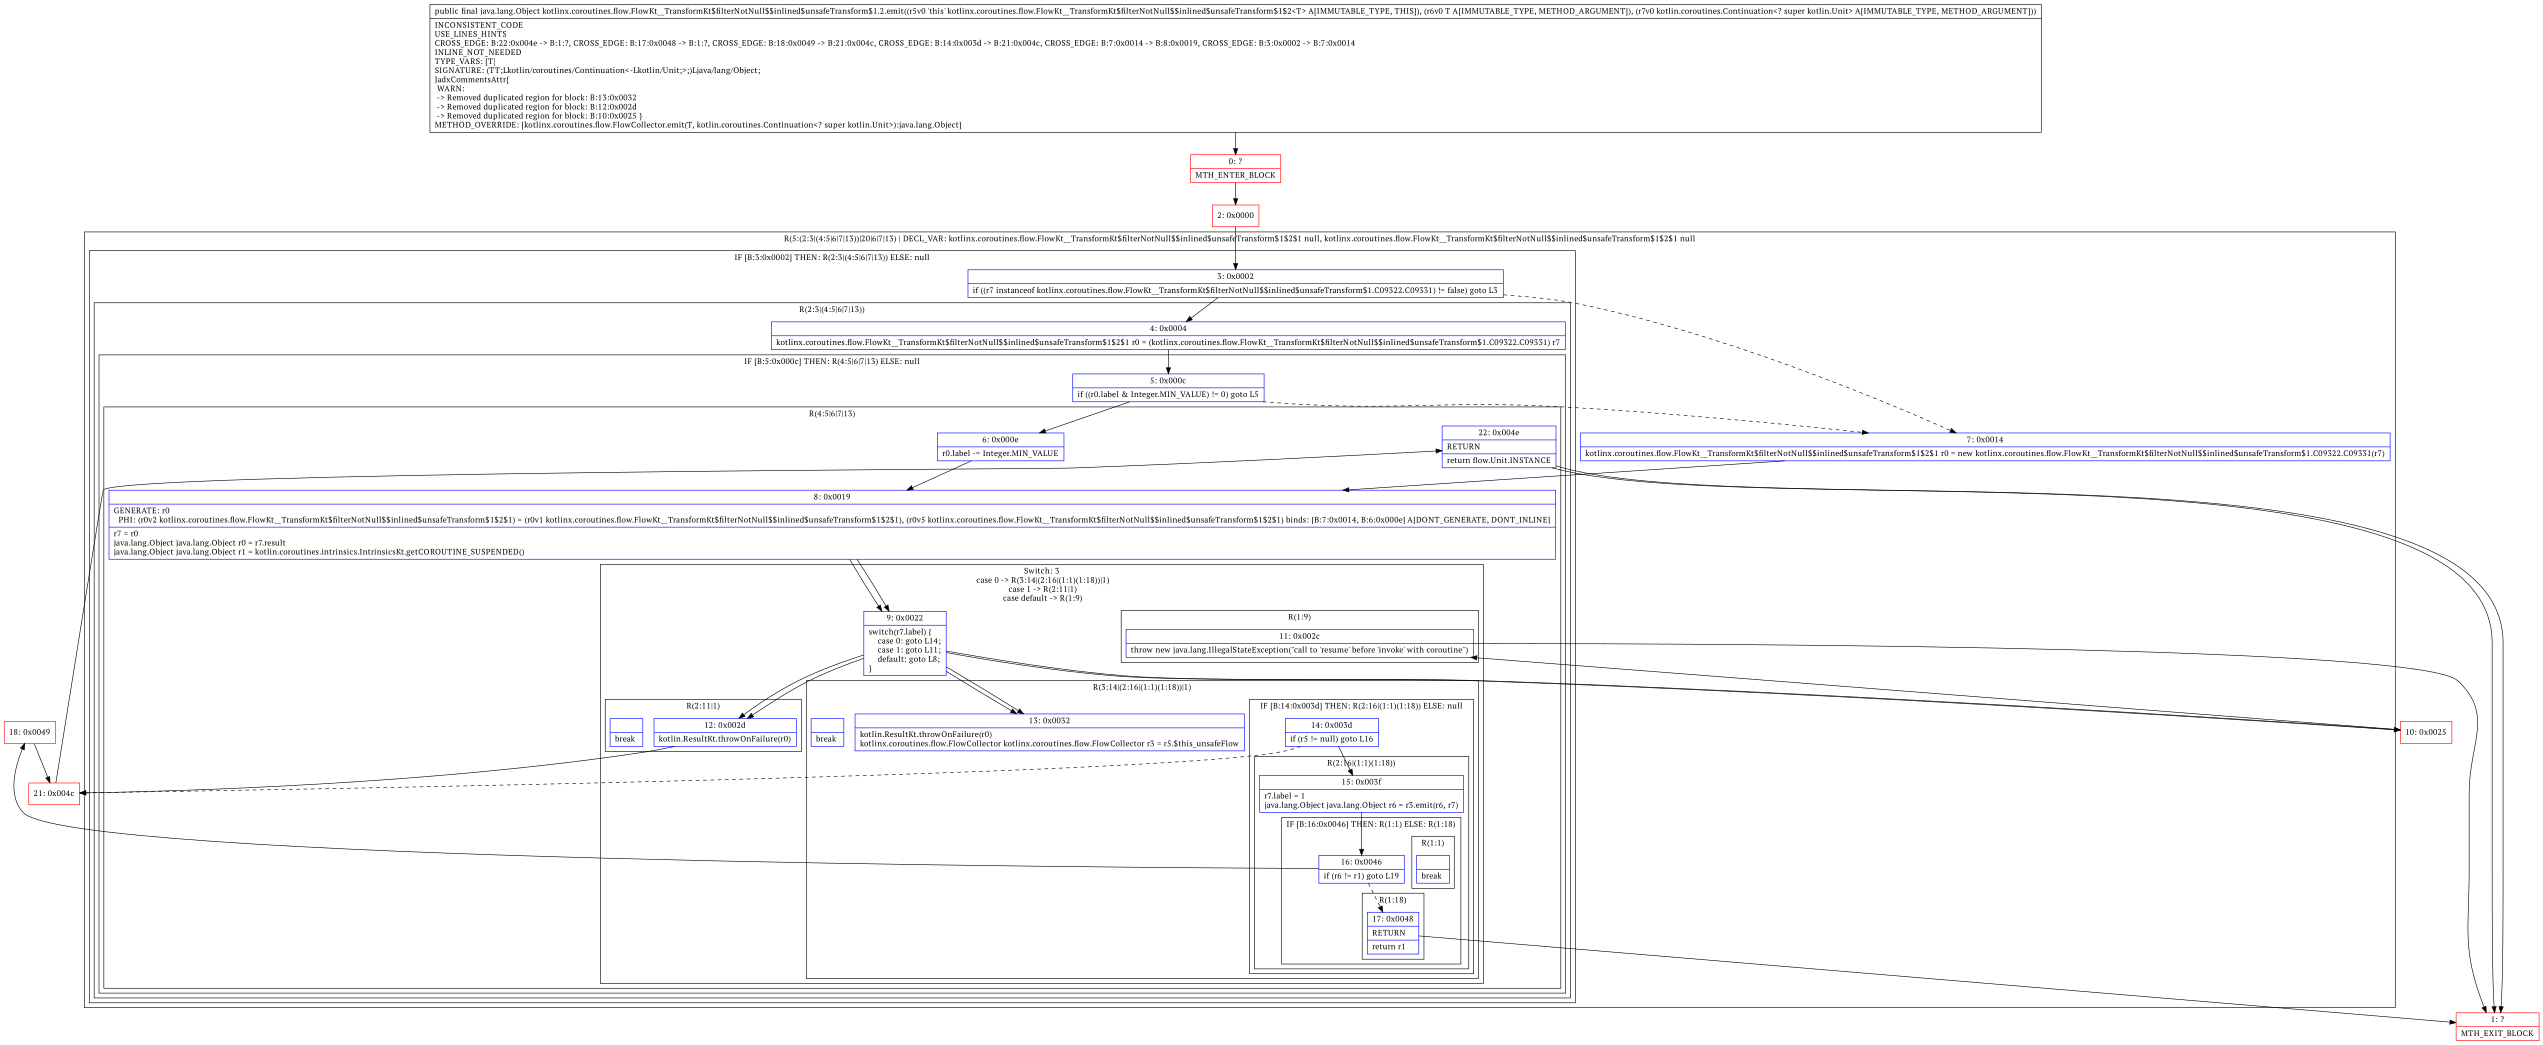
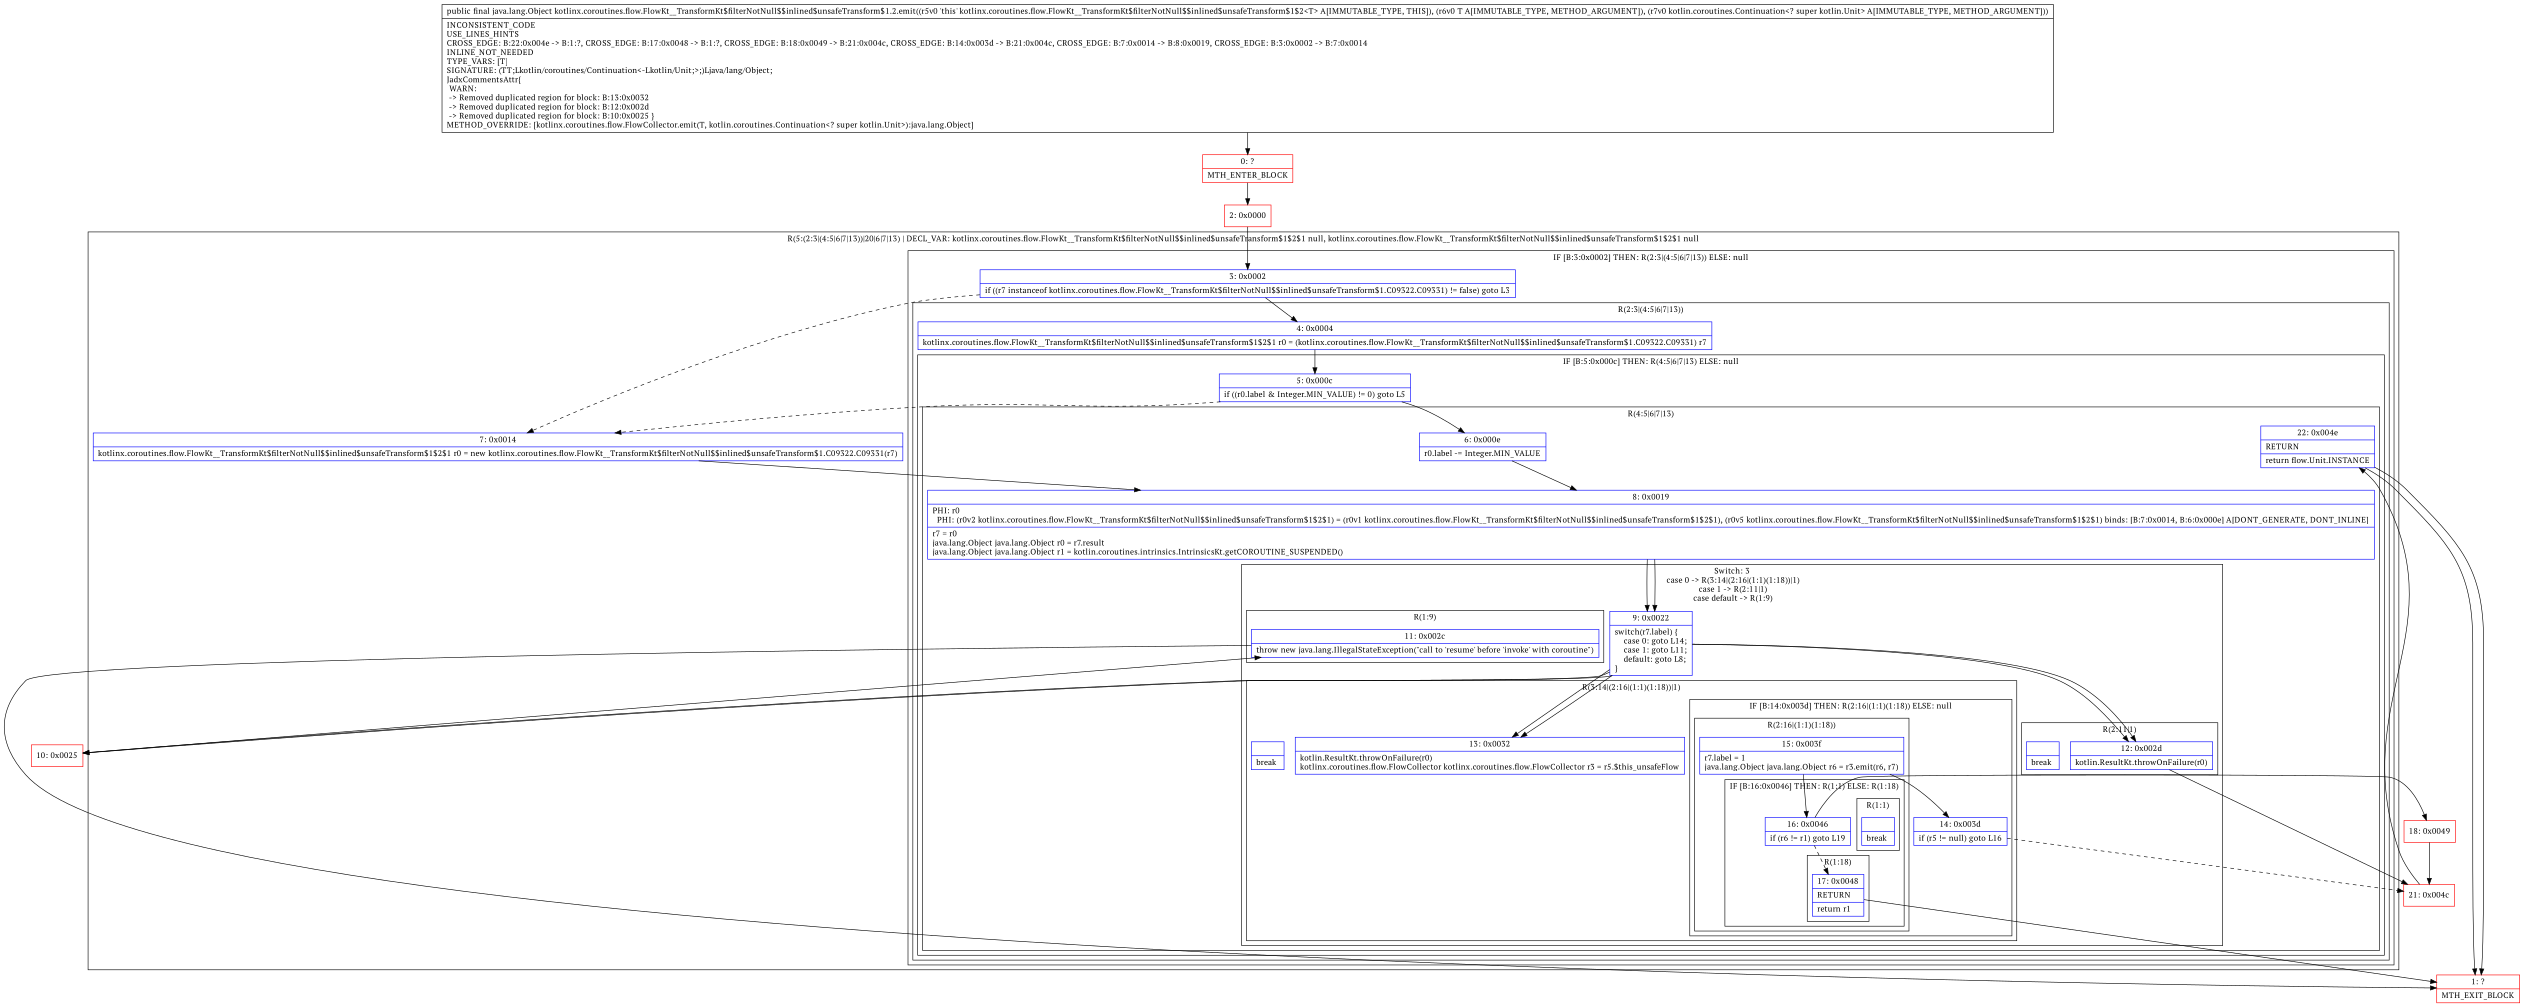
(143, 511) -> (947, 511)
(1345, 760) -> (1919, 791)
